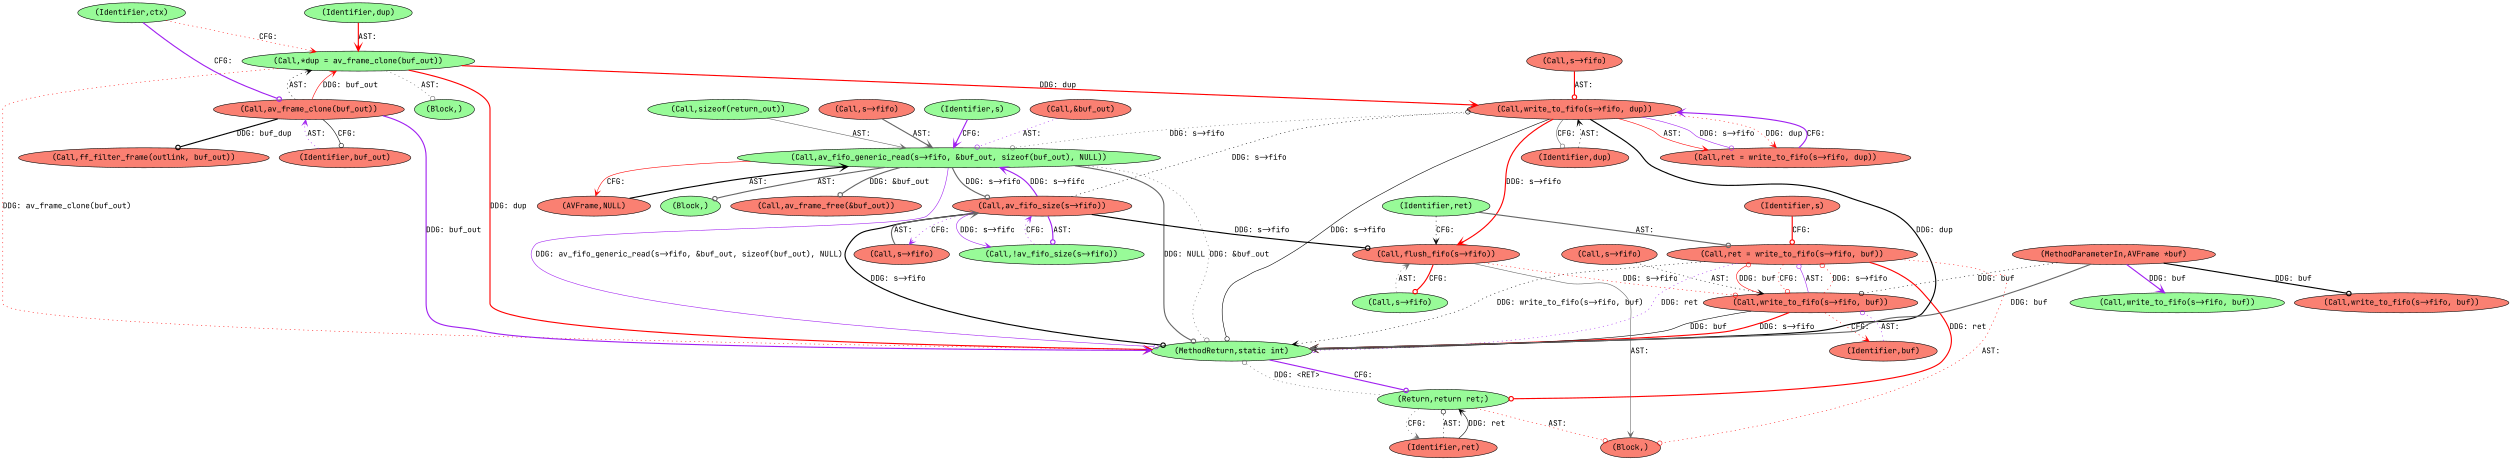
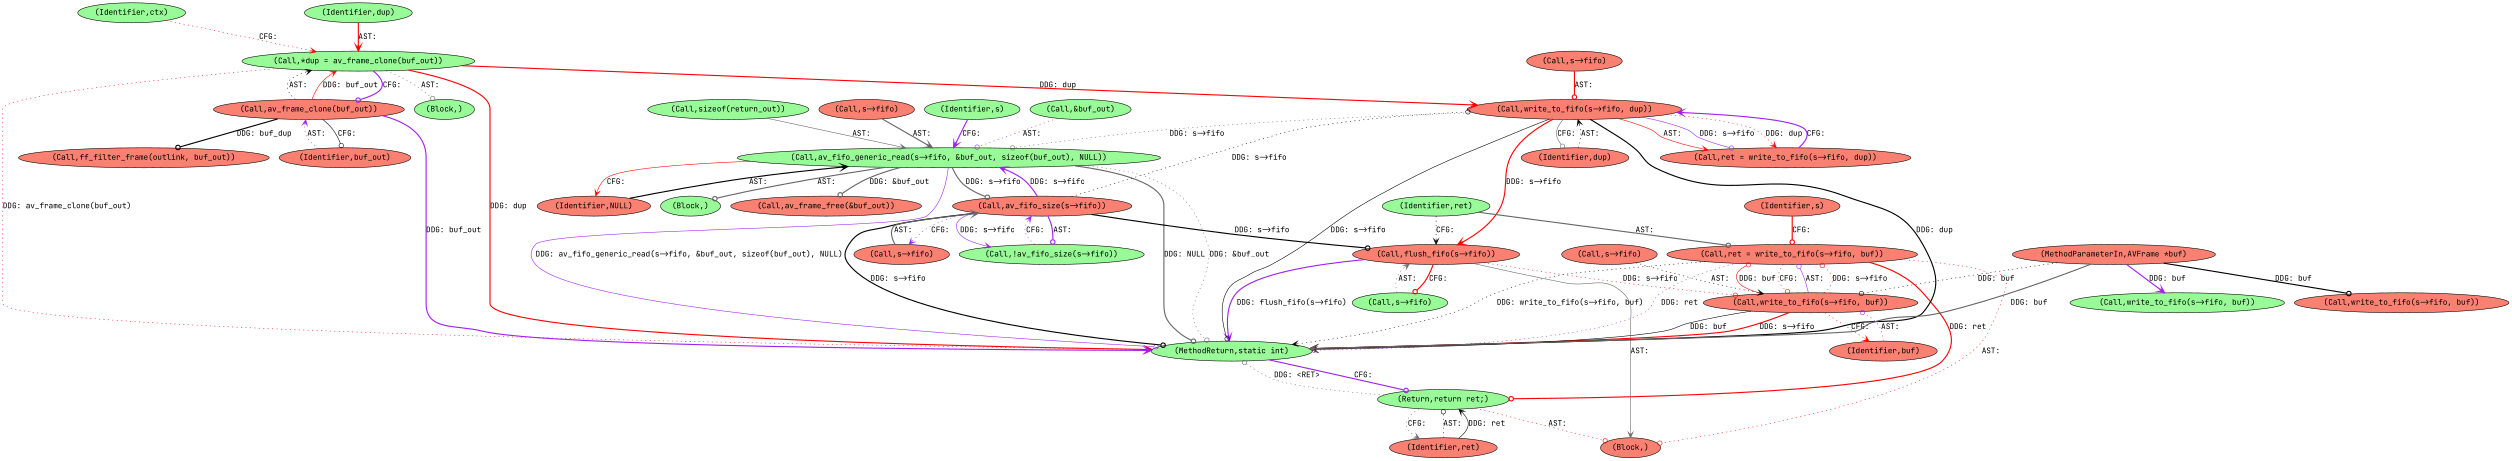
(206, 67) -> (380, 90)
(1081, 109) -> (1081, 109)
(594, 206) -> (594, 206)
none -> (1276, 274)
